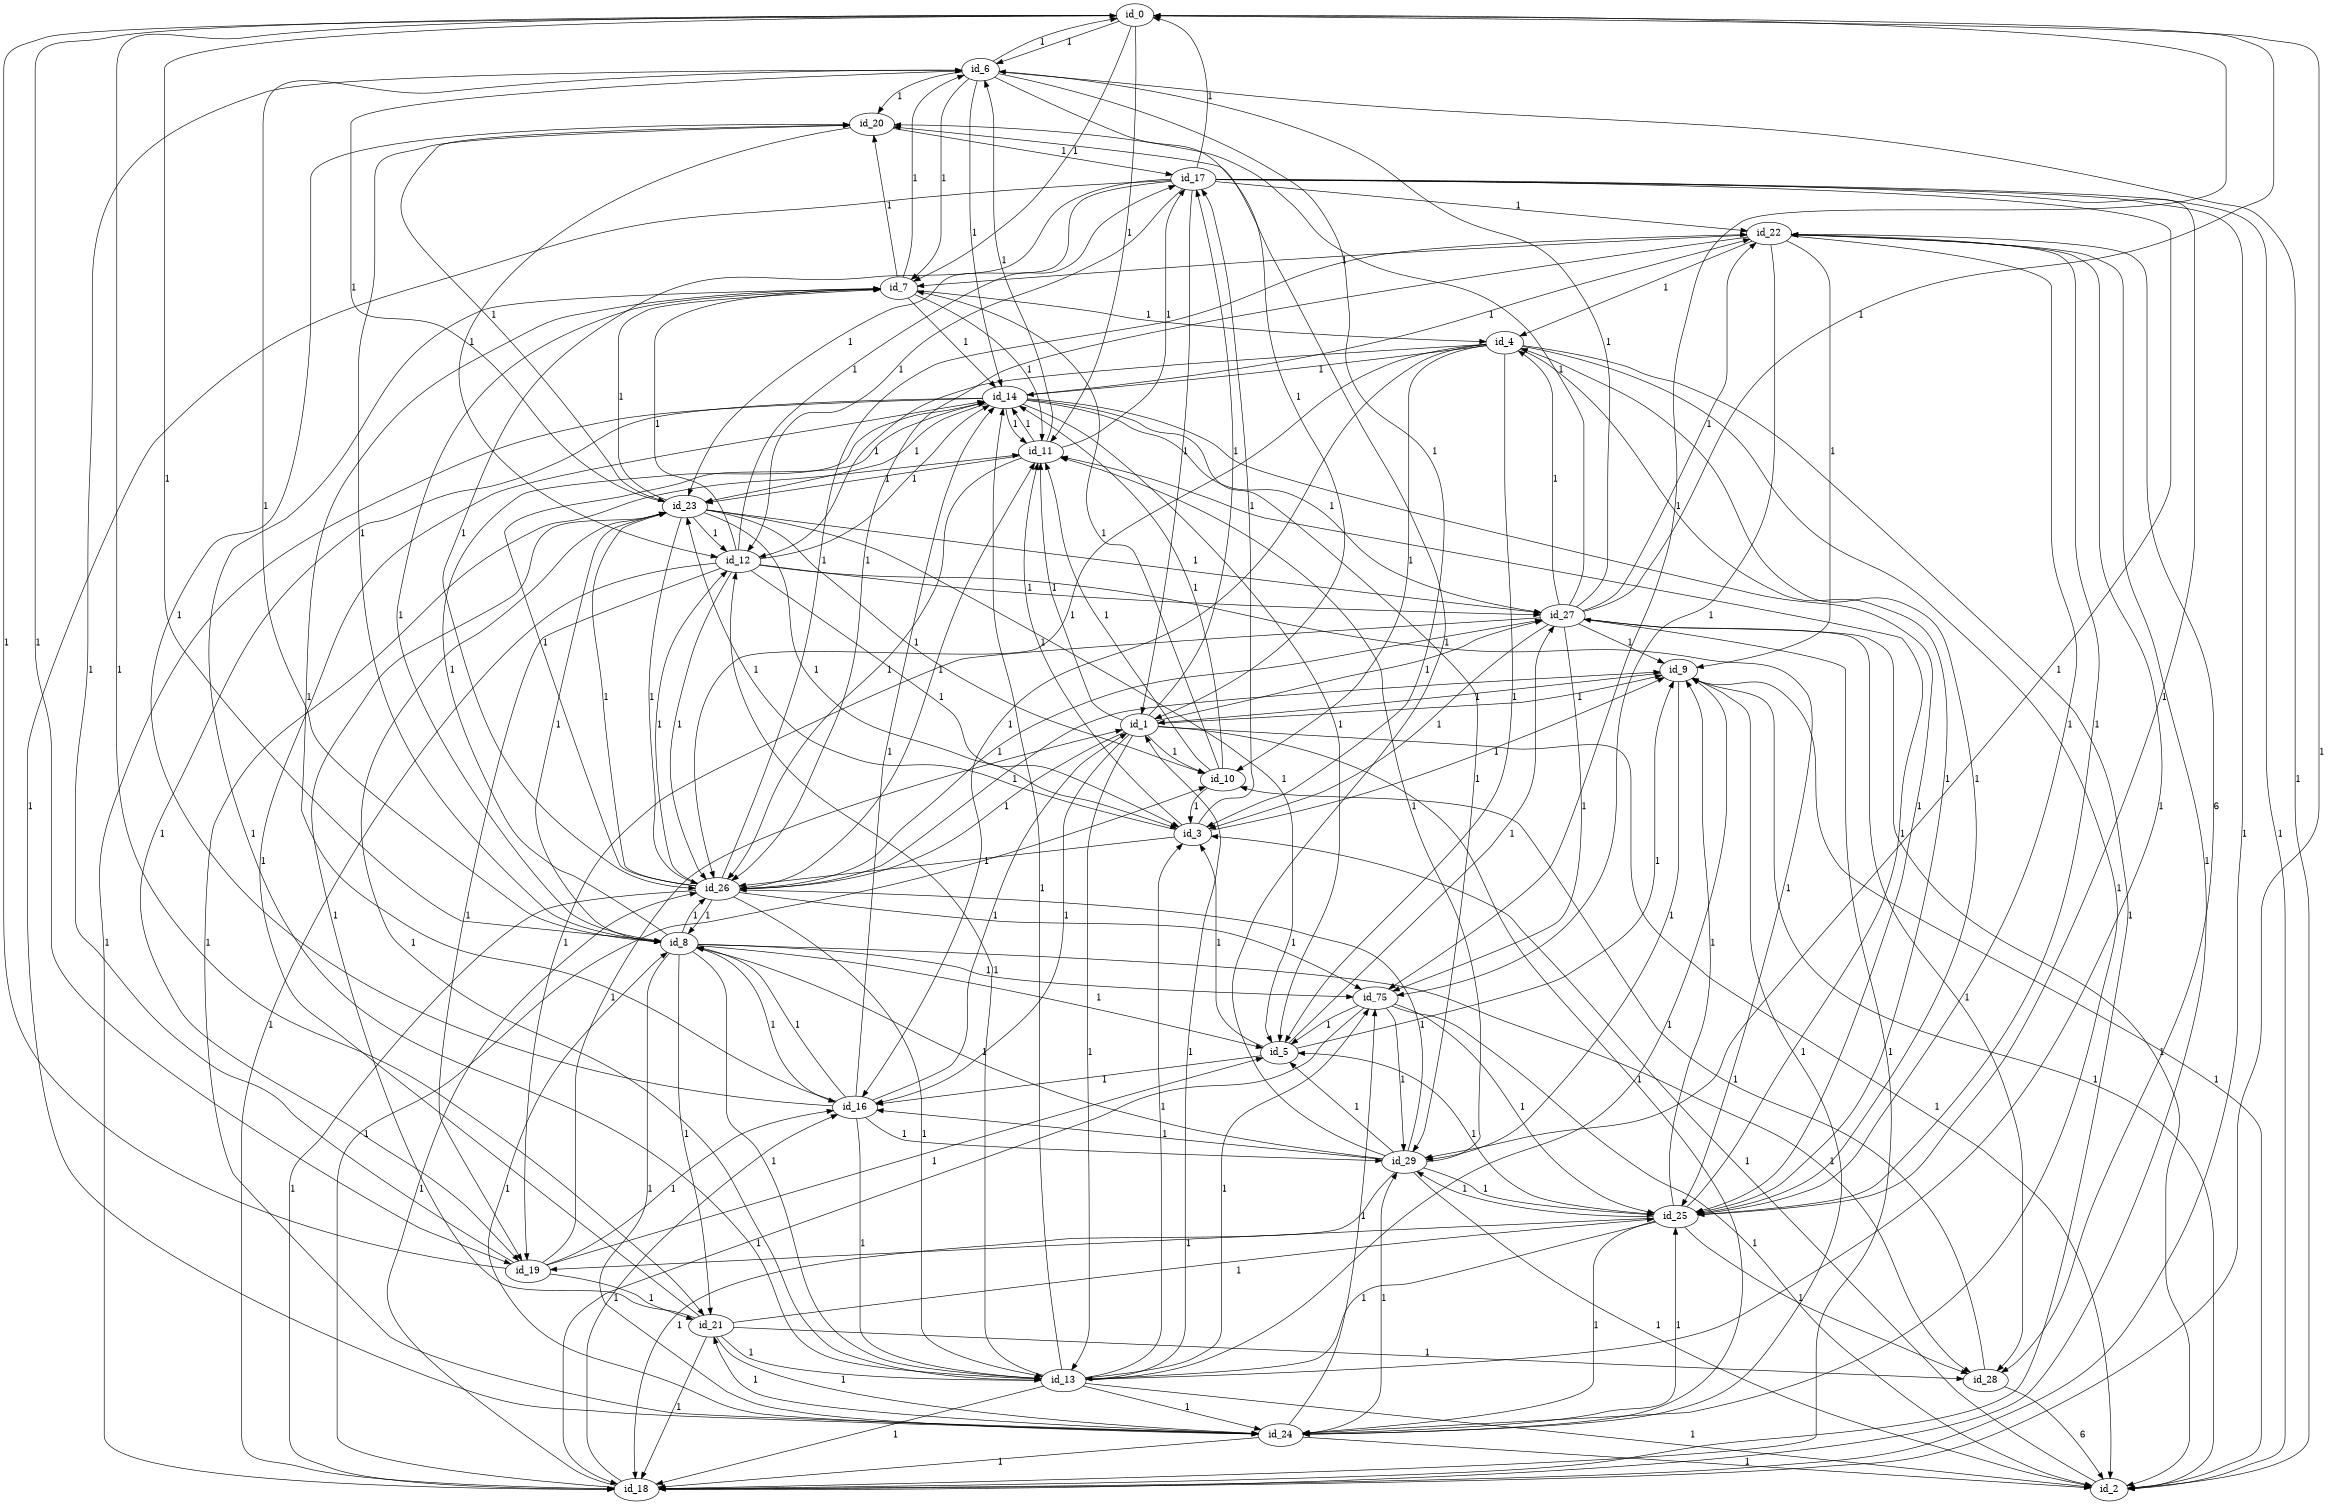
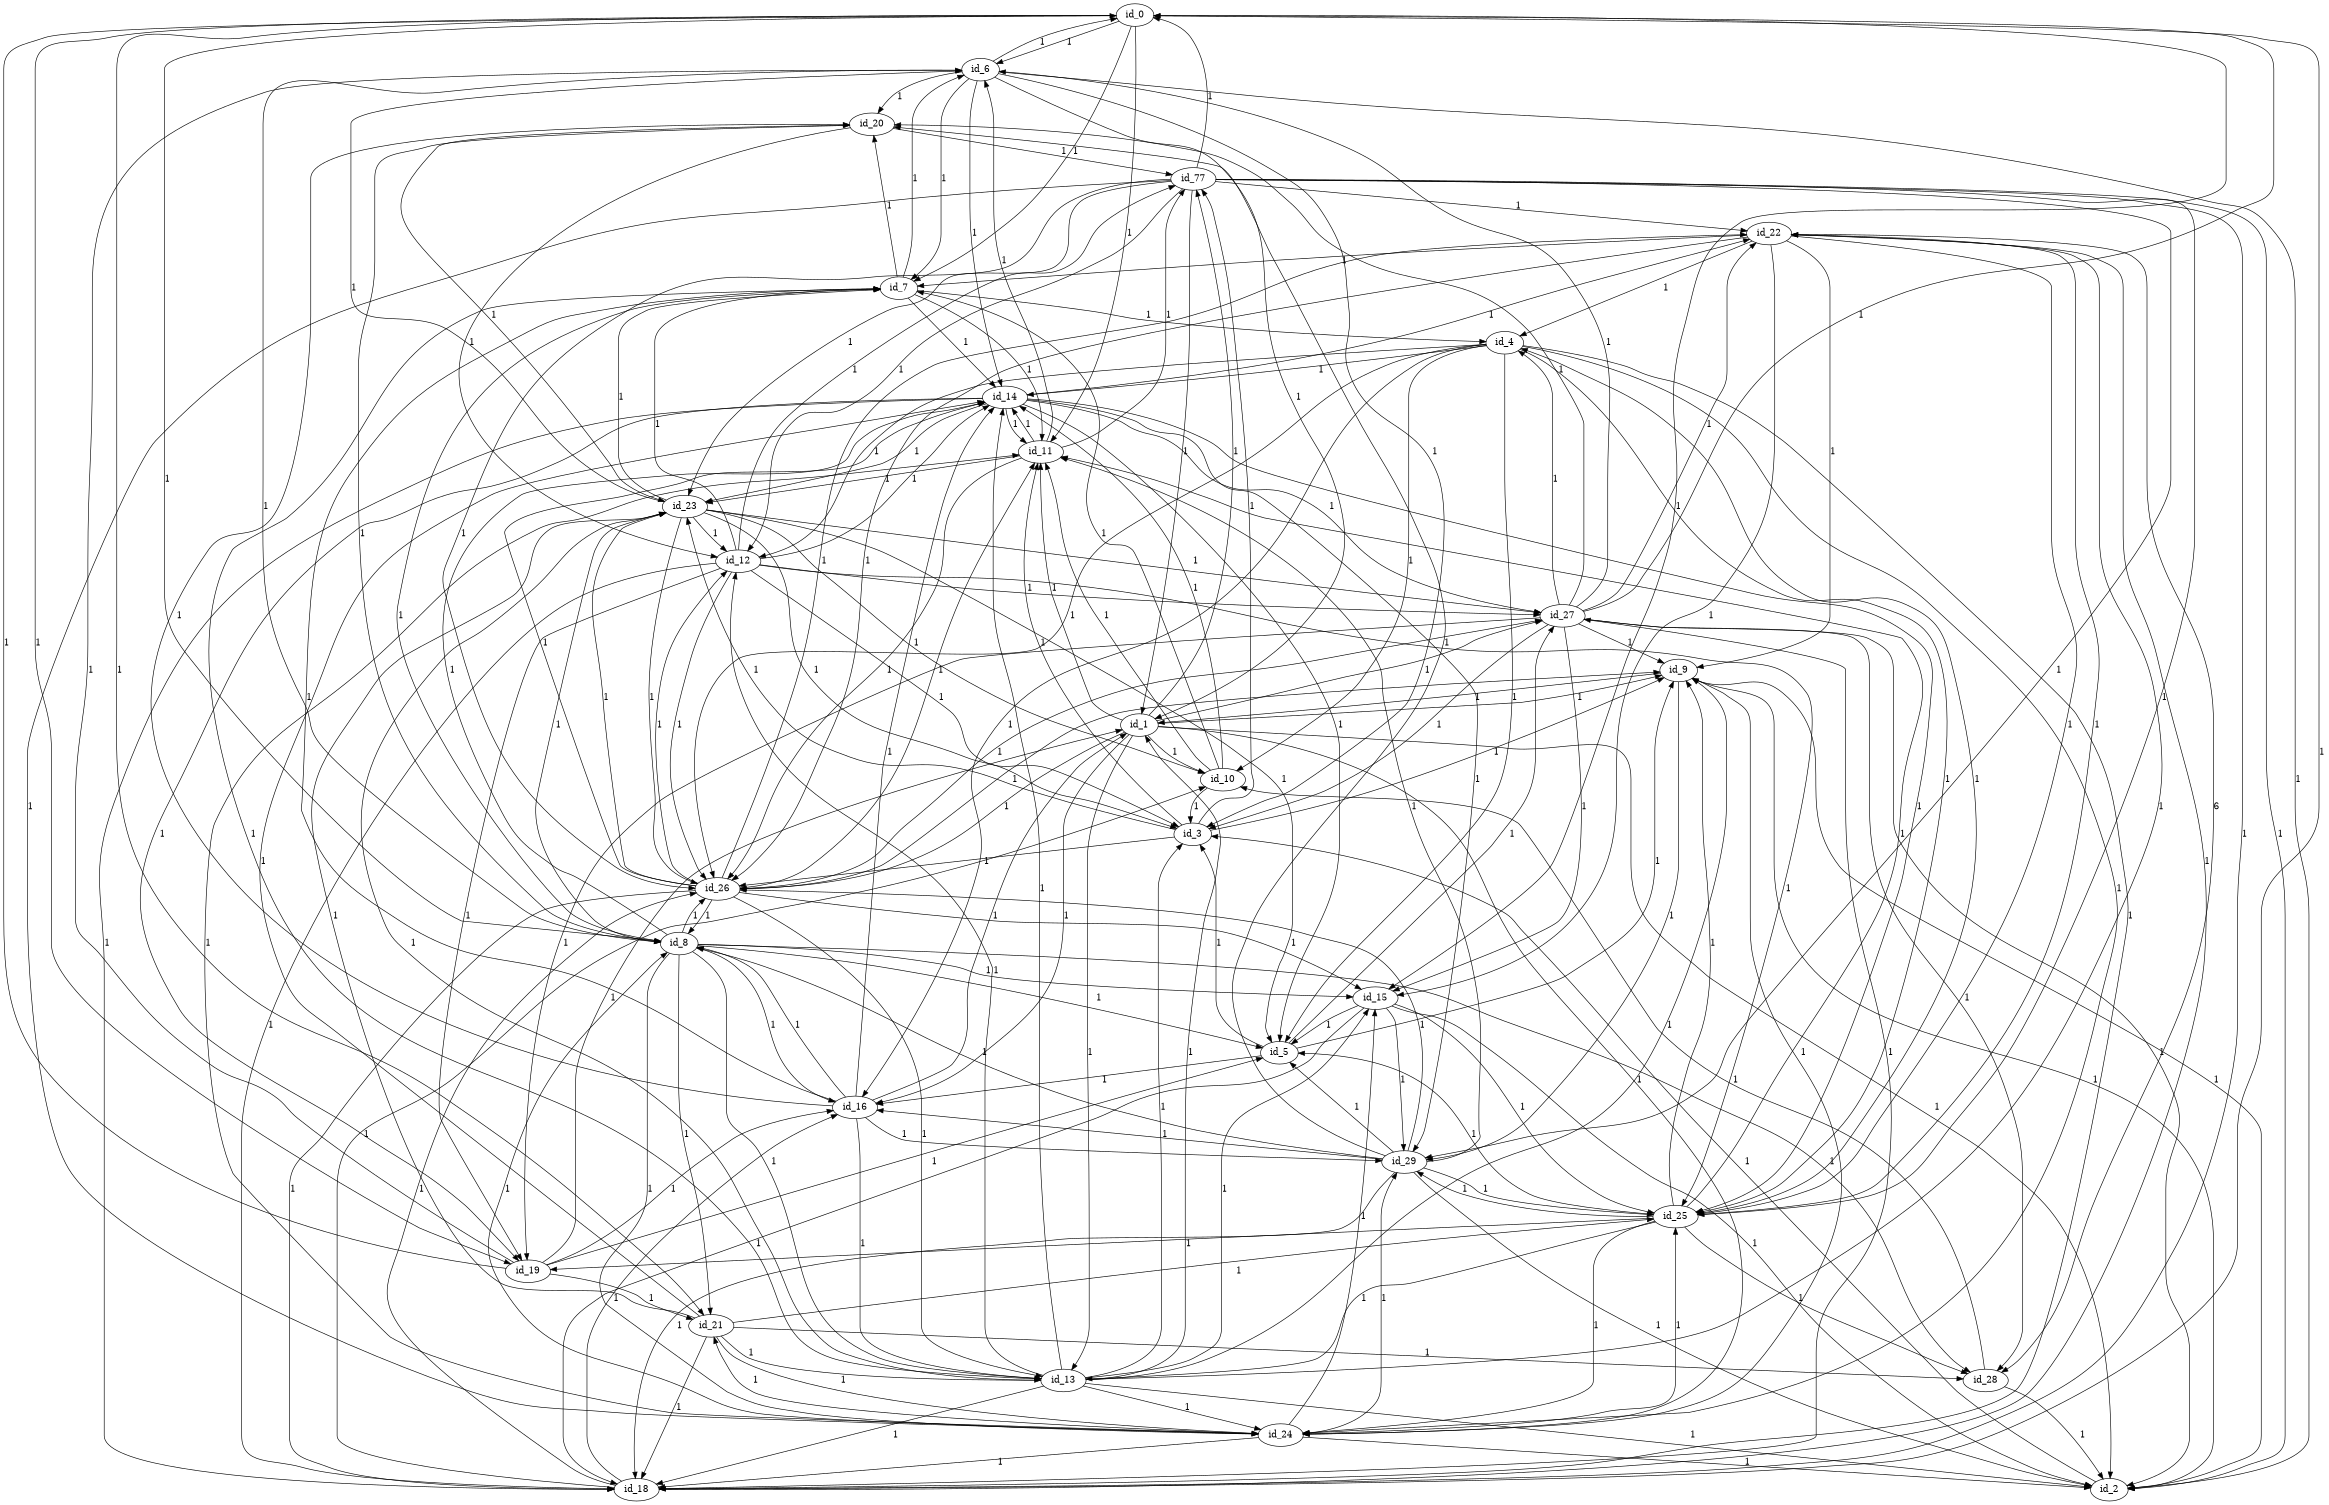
(1193, 179) -> (1193, 179)
(1375, 998) -> (1375, 998)
(2083, 1435) -> (2083, 1435)
